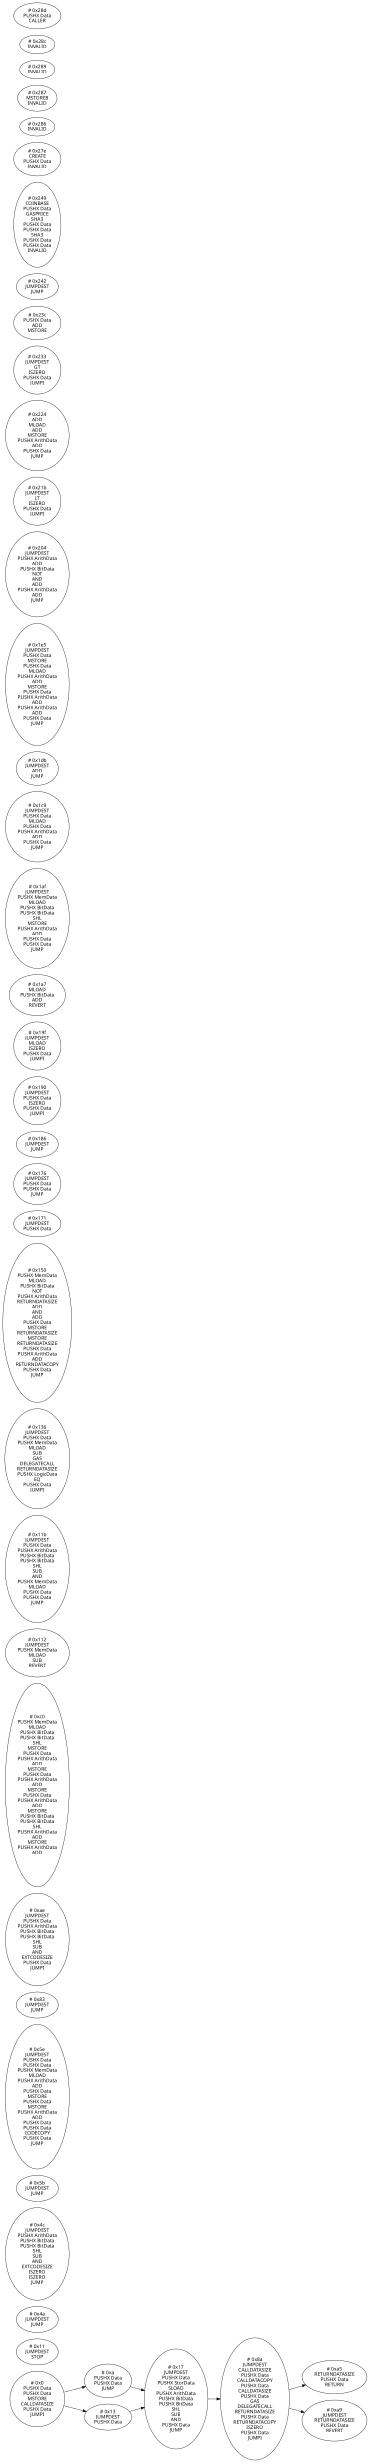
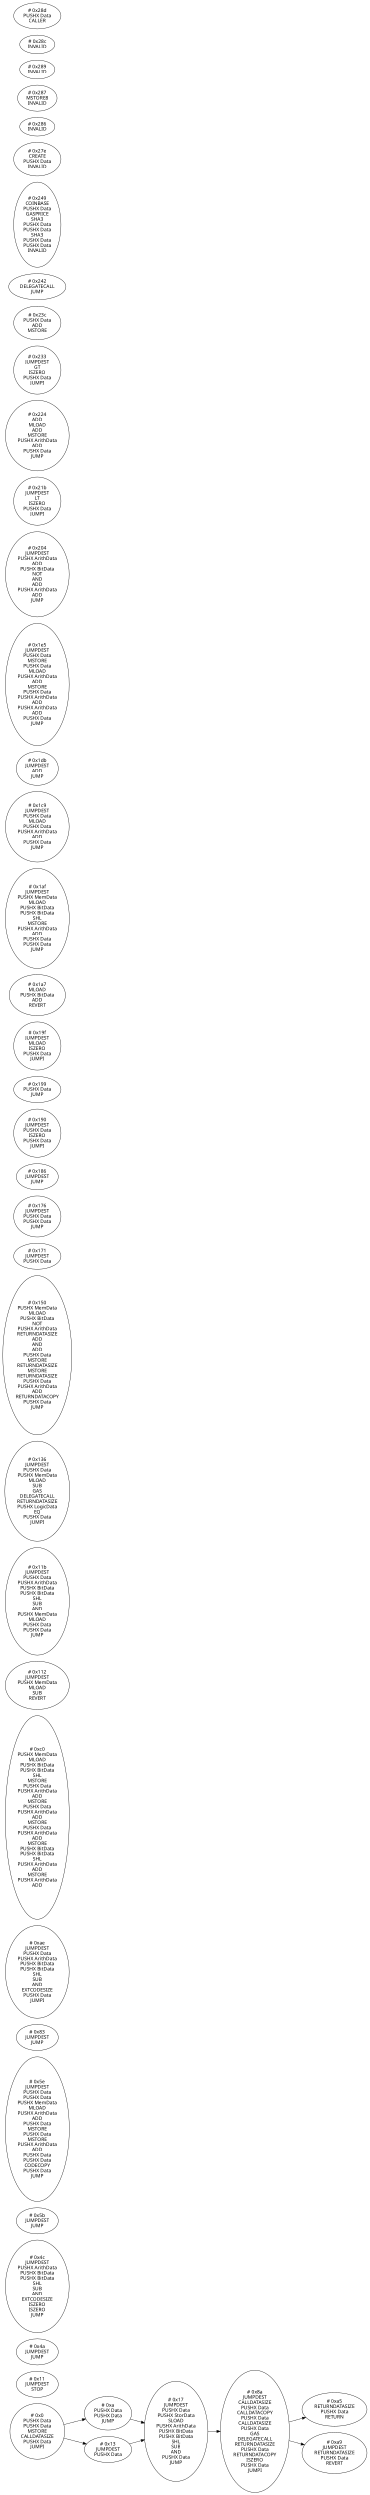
(37, 287) -> (37, 287)
none -> (37, 1090)
